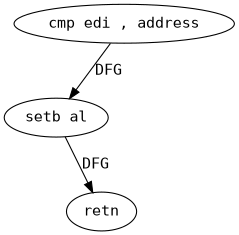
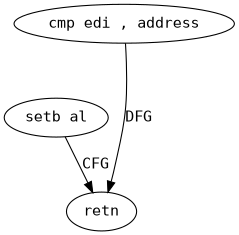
(93, 67) -> (125, 113)
(96, 165) -> (96, 165)
